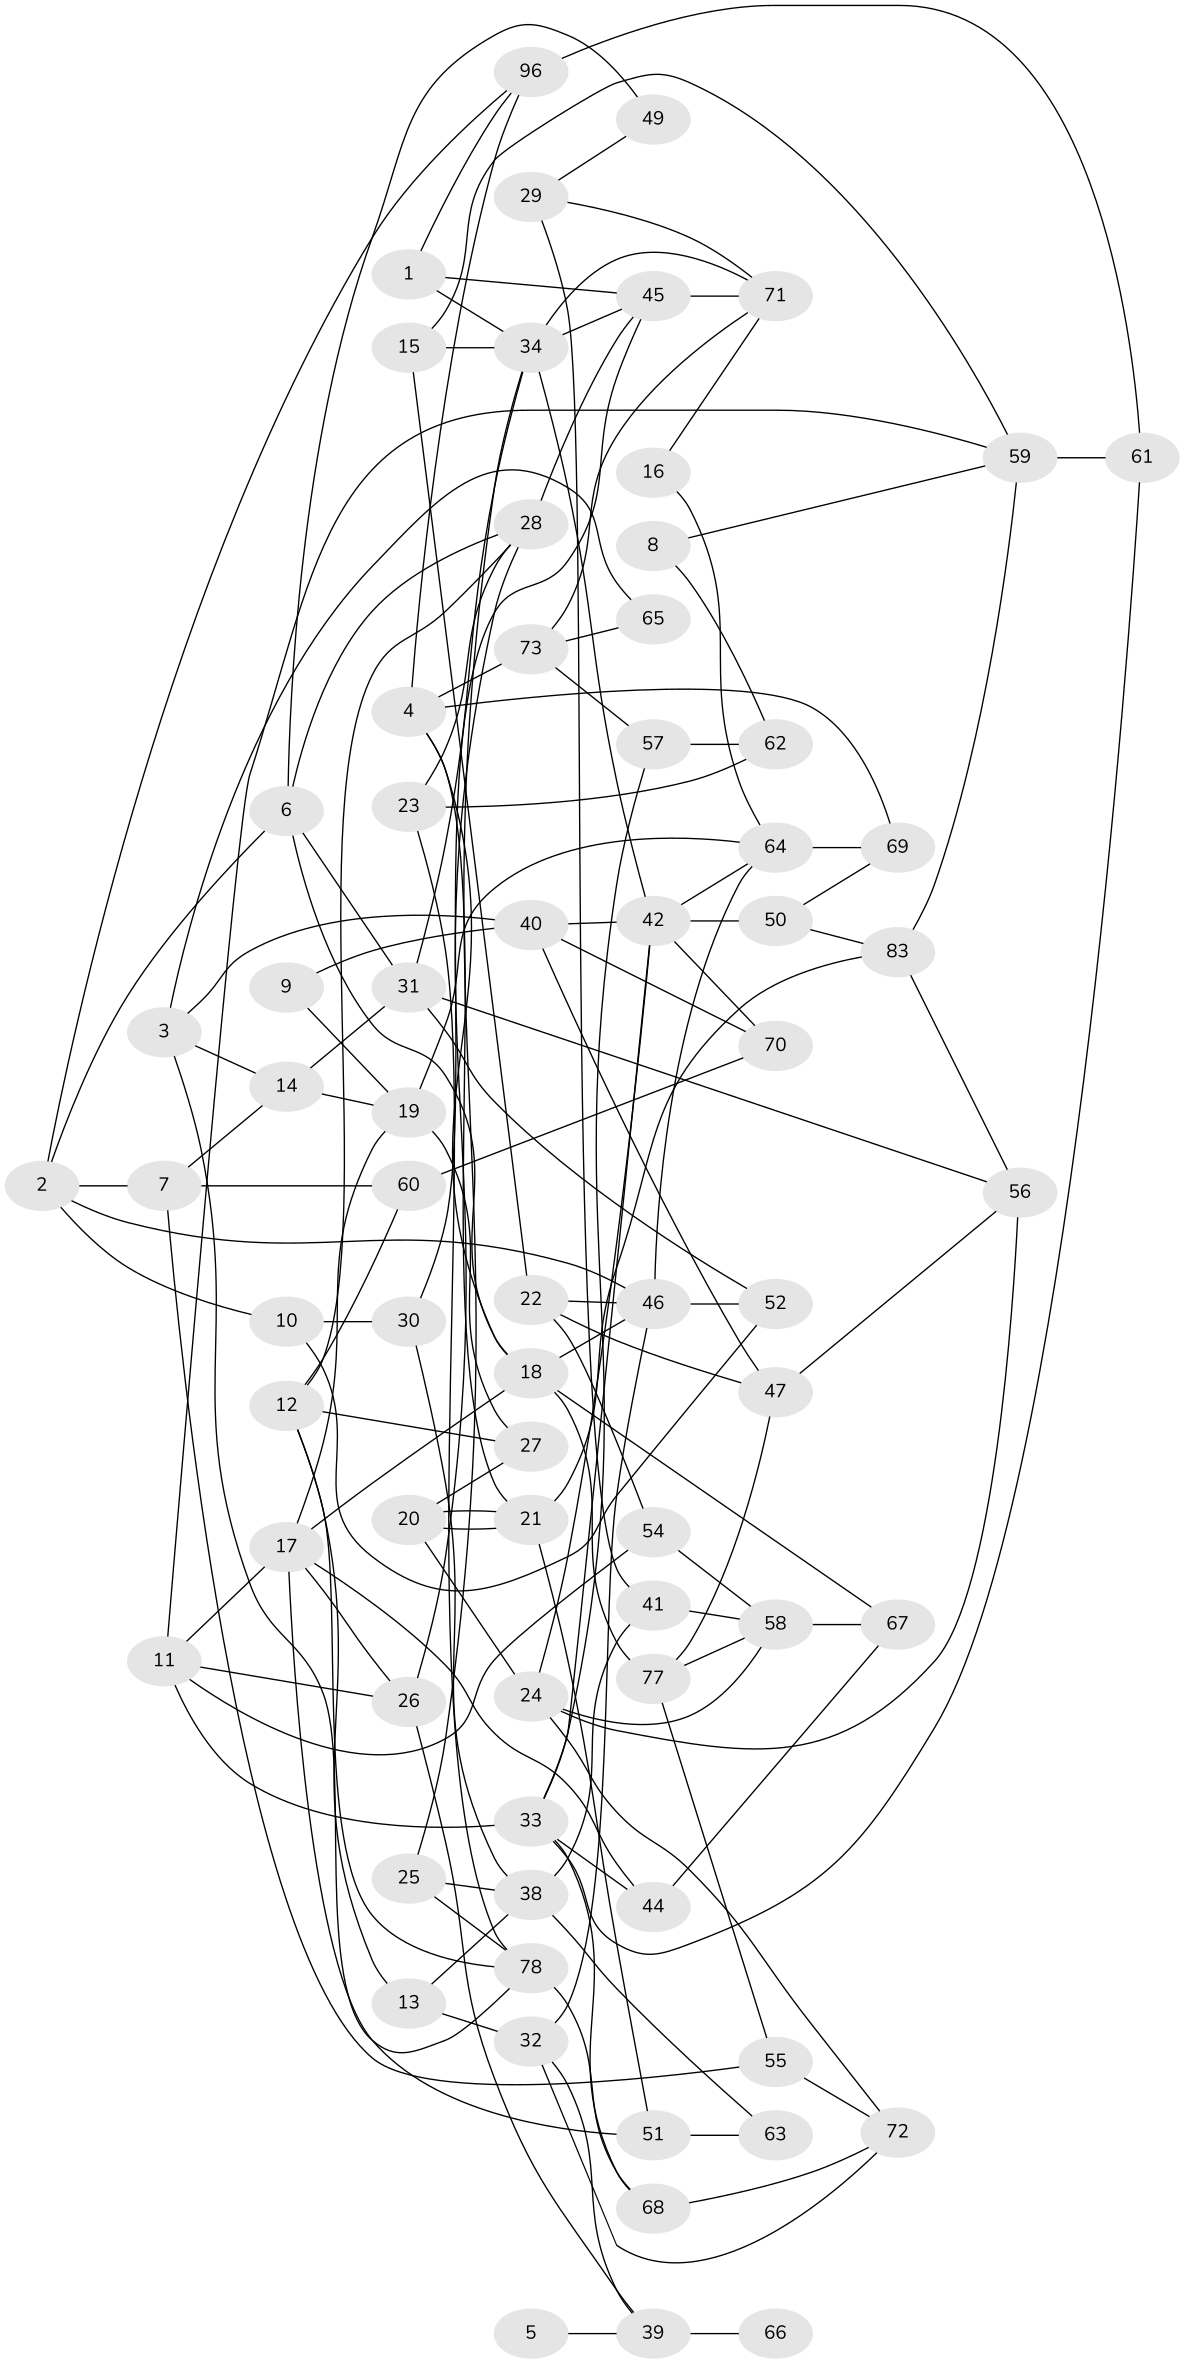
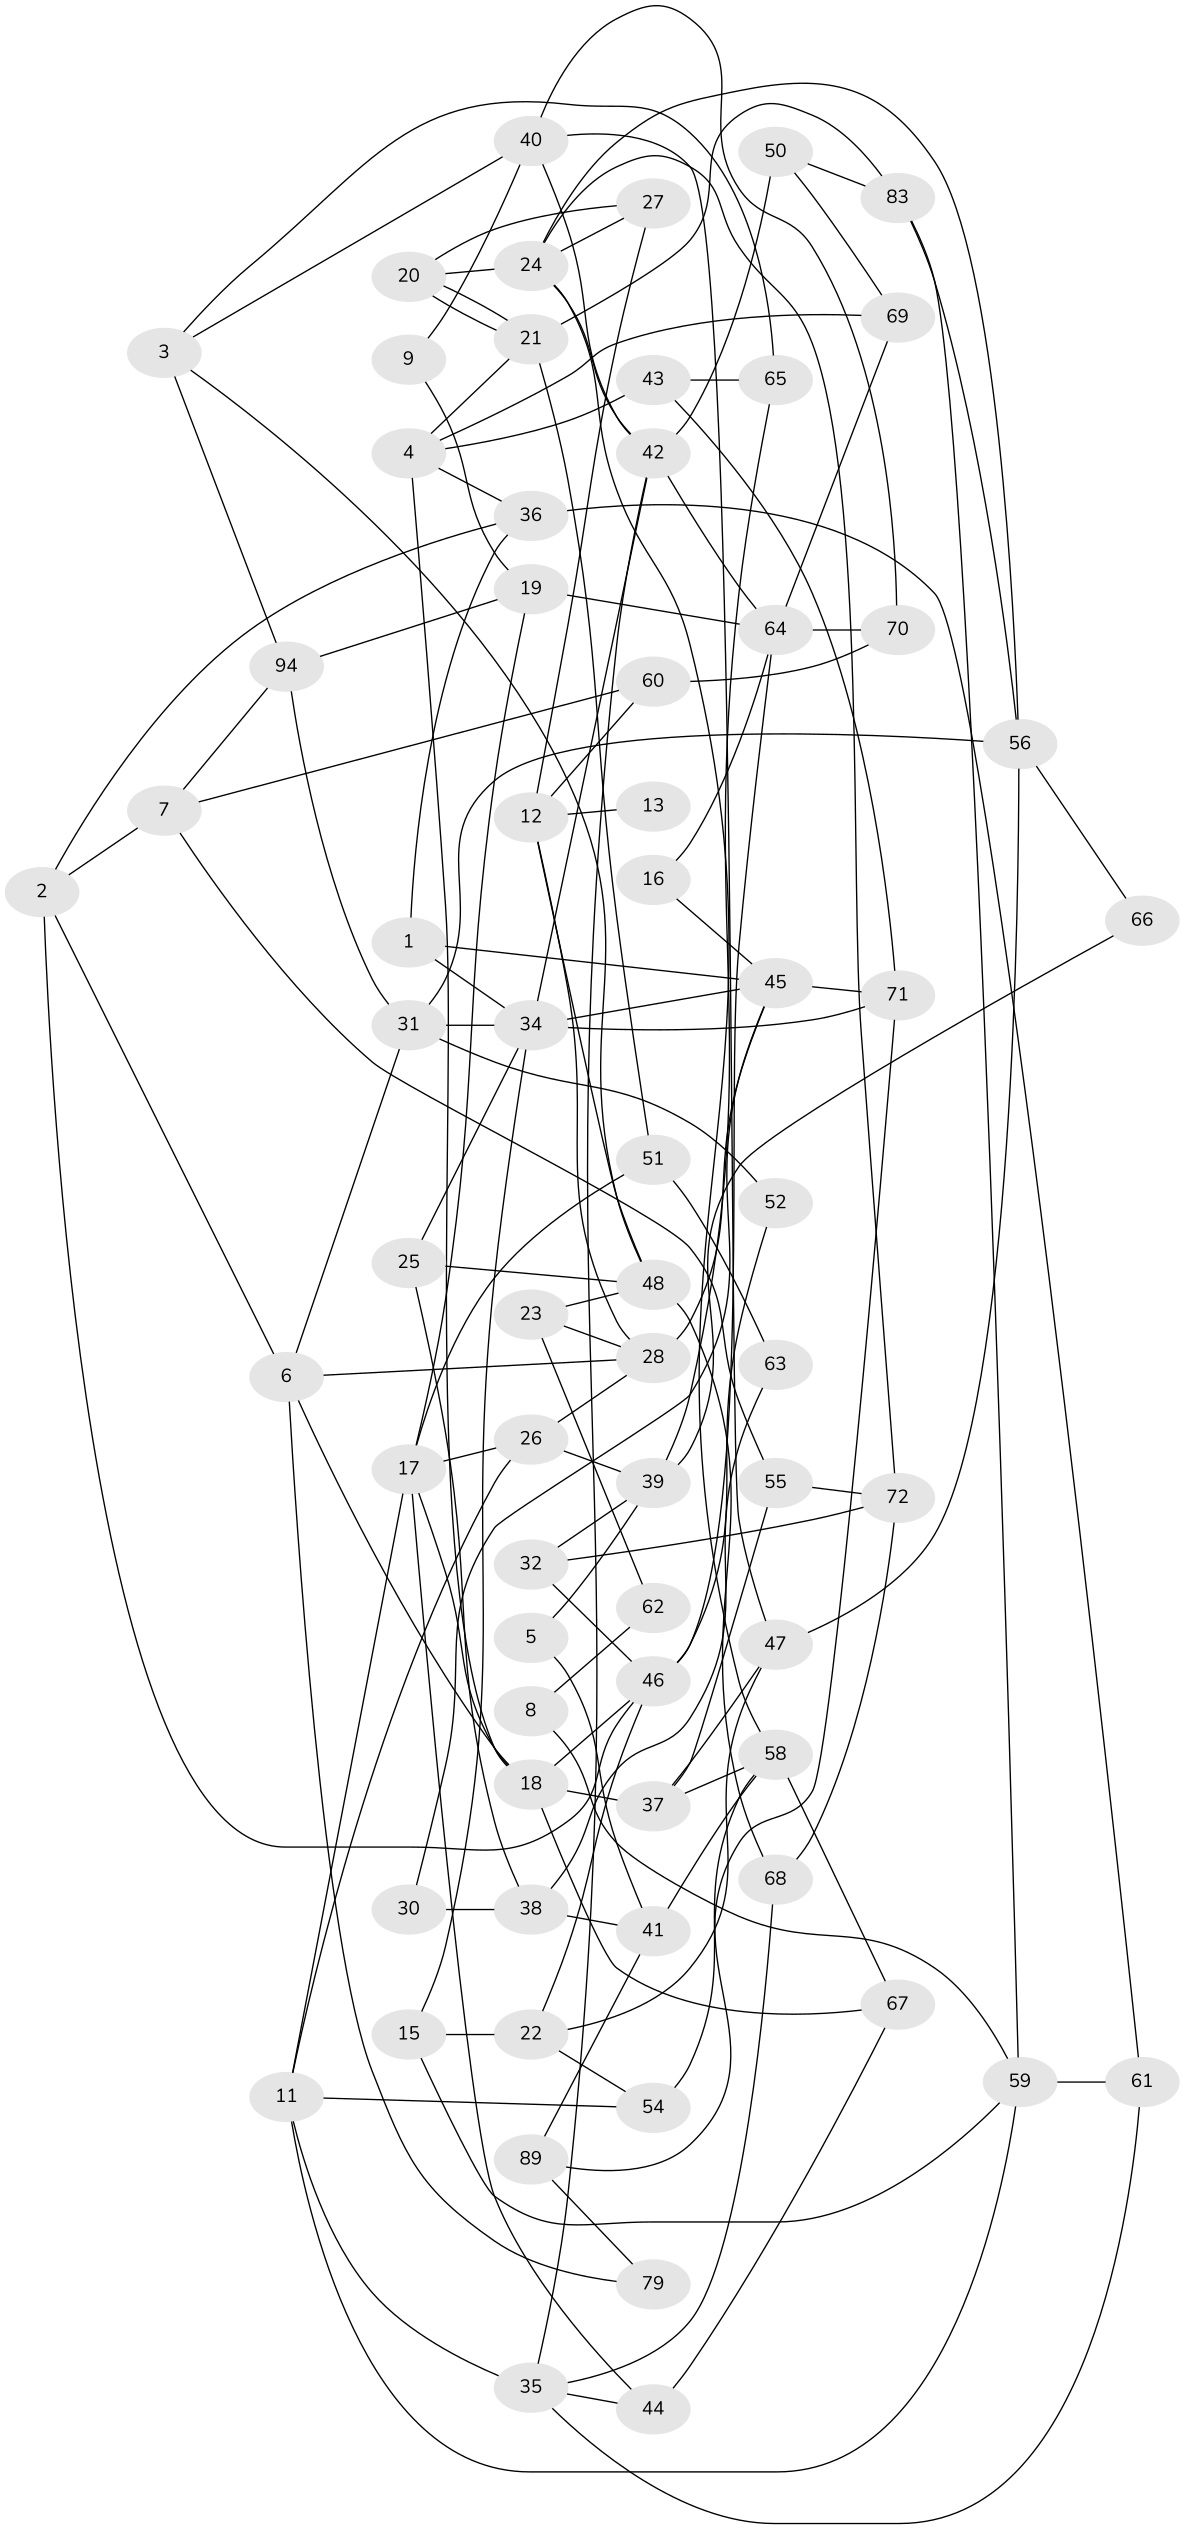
(531, 72) -> (531, 516)
(653, 120) -> (653, 2284)
(531, 197) -> (531, 2159)
(714, 385) -> (714, 931)
(531, 649) -> (653, 380)
(653, 744) -> none
none -> (1081, 832)
none -> (727, 934)
(715, 984) -> (837, 630)
(287, 1087) -> (287, 667)
(470, 1280) -> (592, 235)
(287, 1322) -> none
(653, 1679) -> (653, 1806)
none -> (587, 1715)
(531, 1822) -> (531, 2388)
(472, 1948) -> none
(531, 1968) -> (653, 1285)
(462, 2020) -> none
